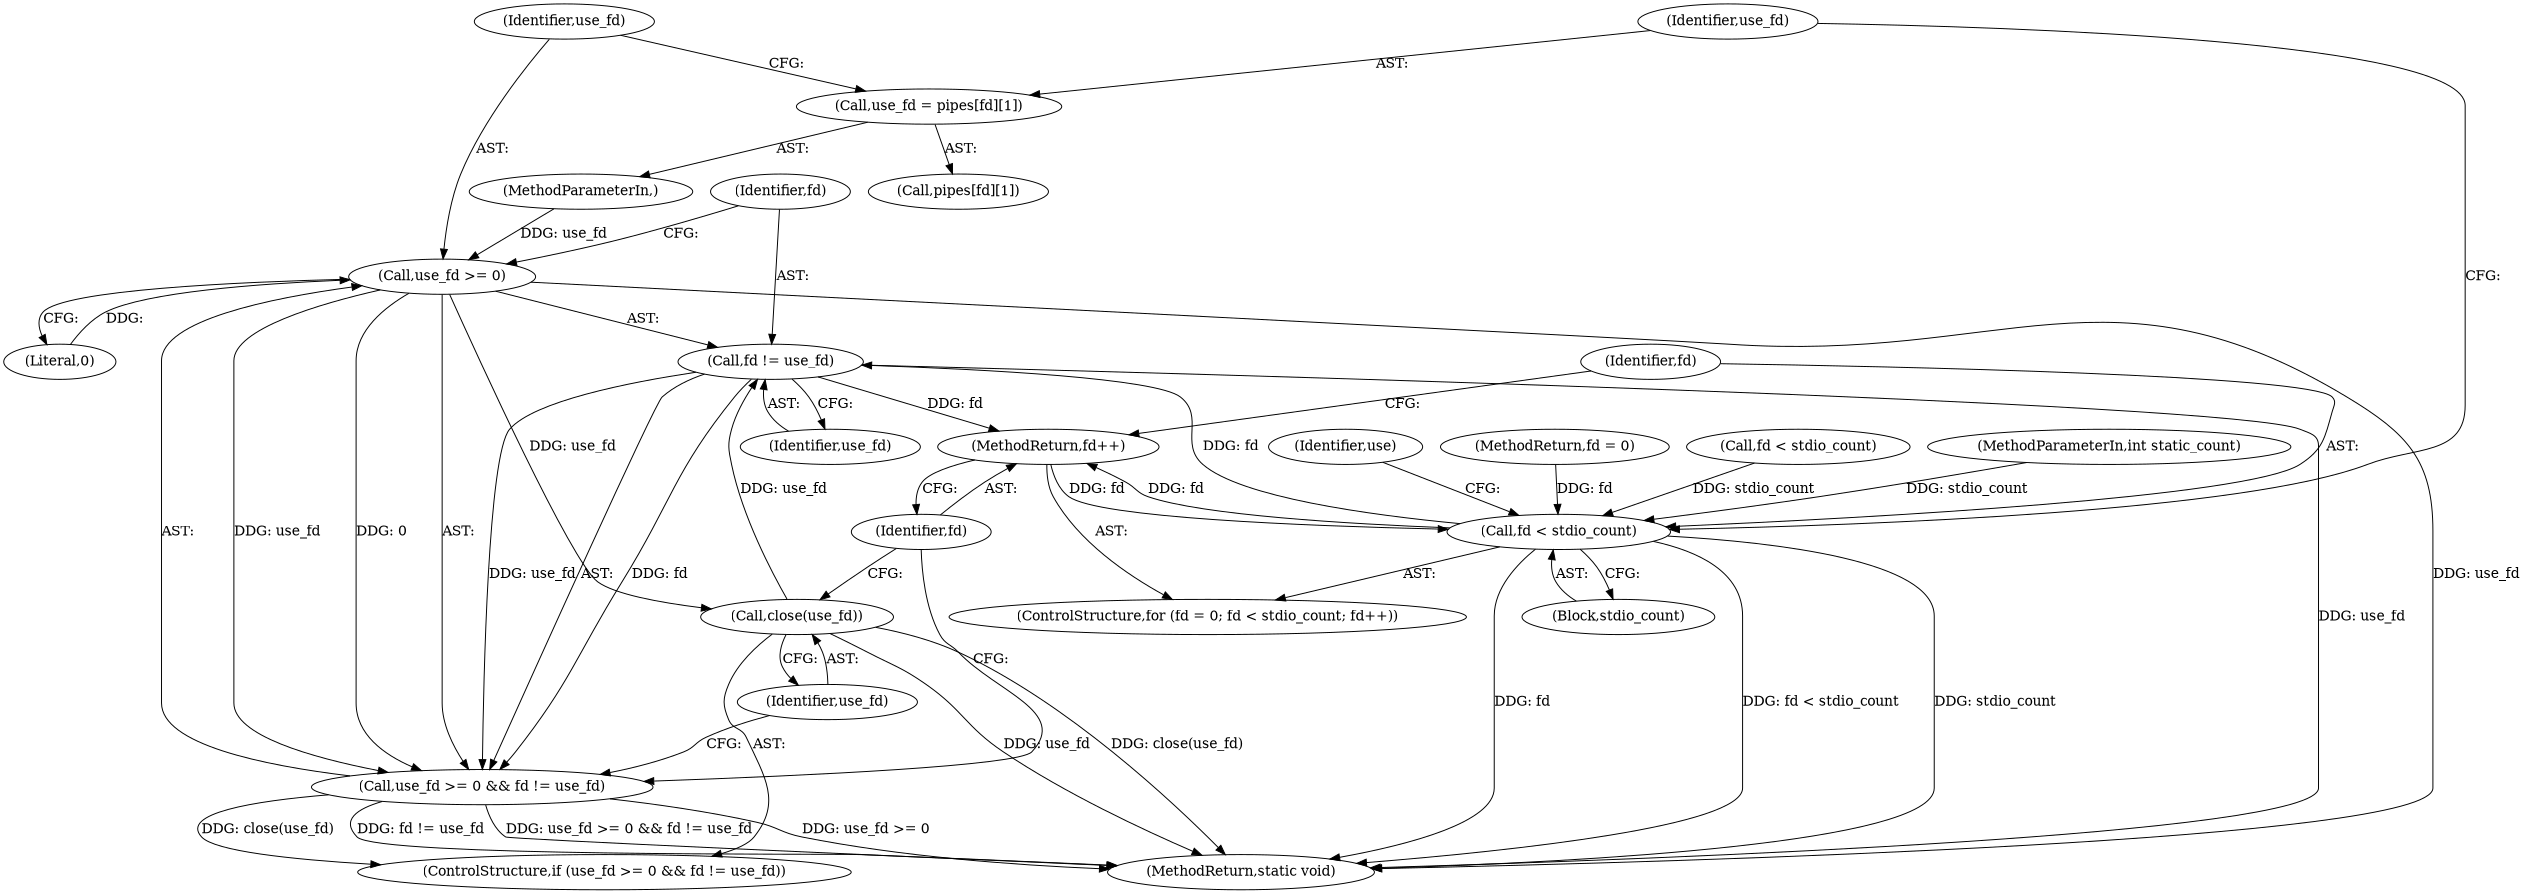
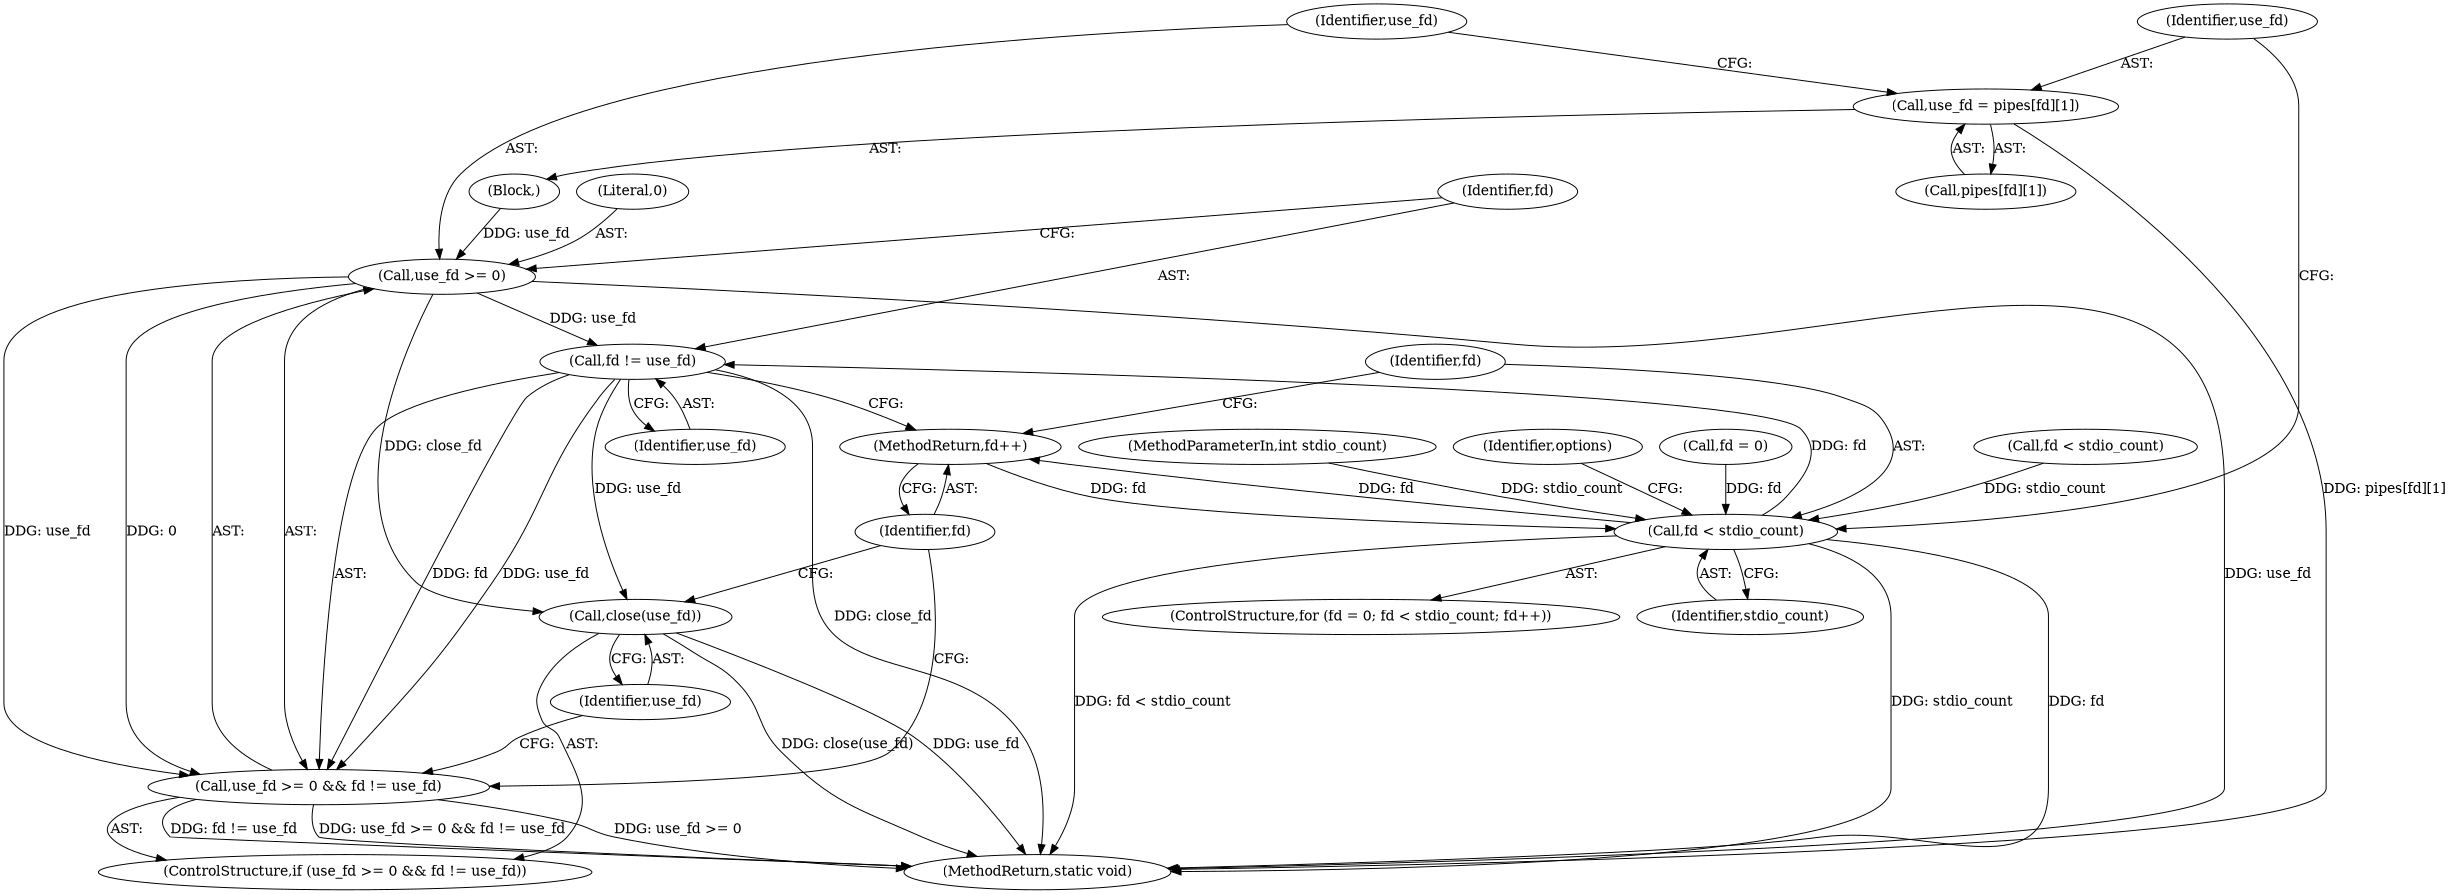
none -> (1952, 154)
(581, 192) -> (514, 192)
(182, 287) -> none
(127, 319) -> (614, 234)
(646, 319) -> (593, 319)
(955, 404) -> (888, 404)
(573, 447) -> (433, 447)
(1346, 447) -> (1548, 447)
(1555, 447) -> (1726, 447)
(2109, 447) -> (1257, 447)
(740, 495) -> (593, 484)
(1089, 542) -> none
(1618, 617) -> (1750, 617)
(2362, 617) -> (883, 617)
none -> (2151, 828)
(268, 830) -> (129, 830)
